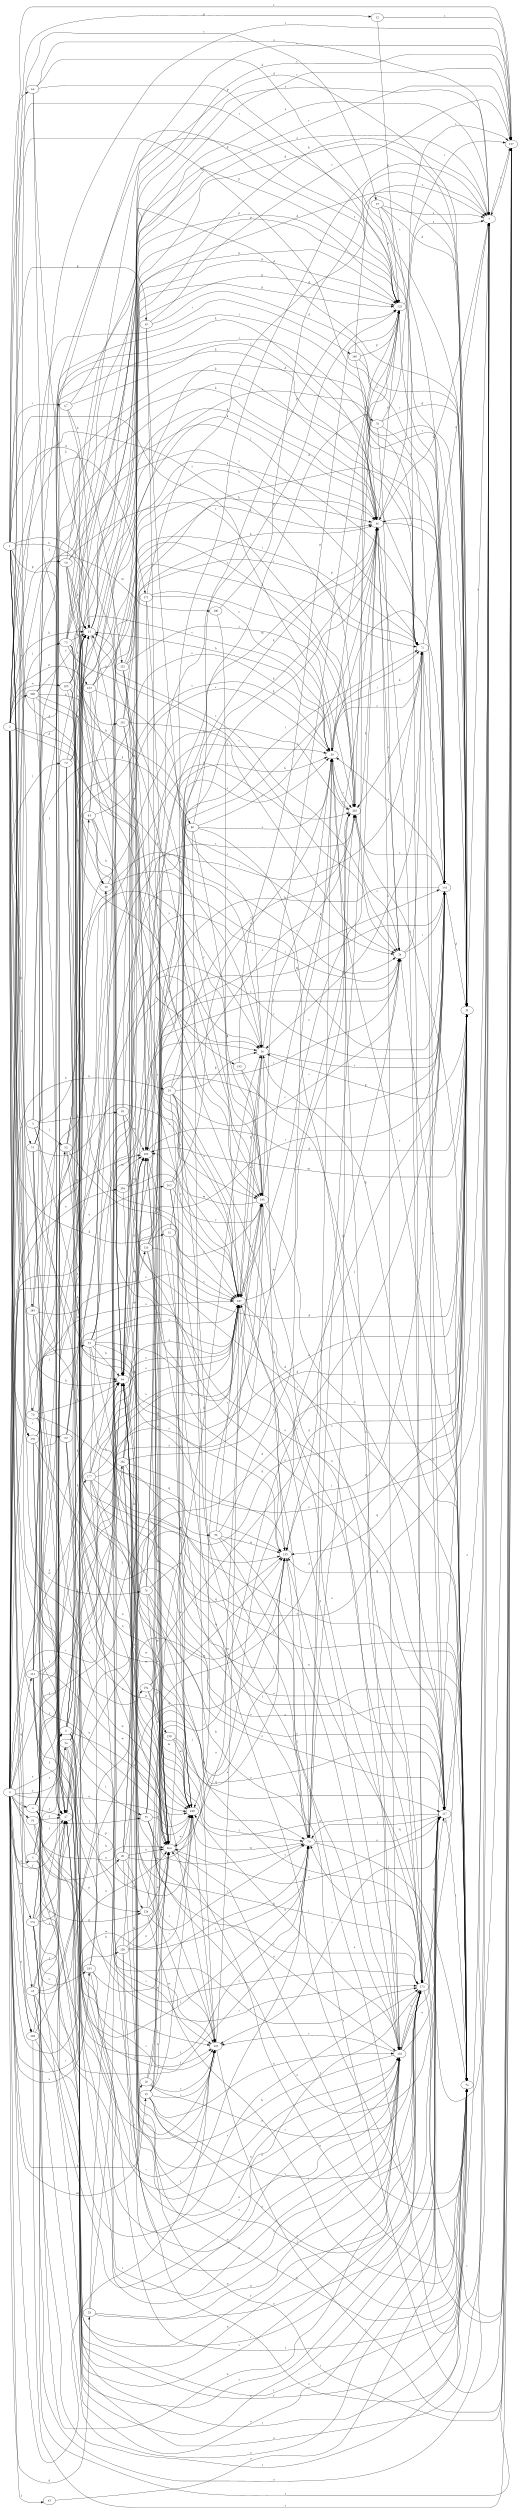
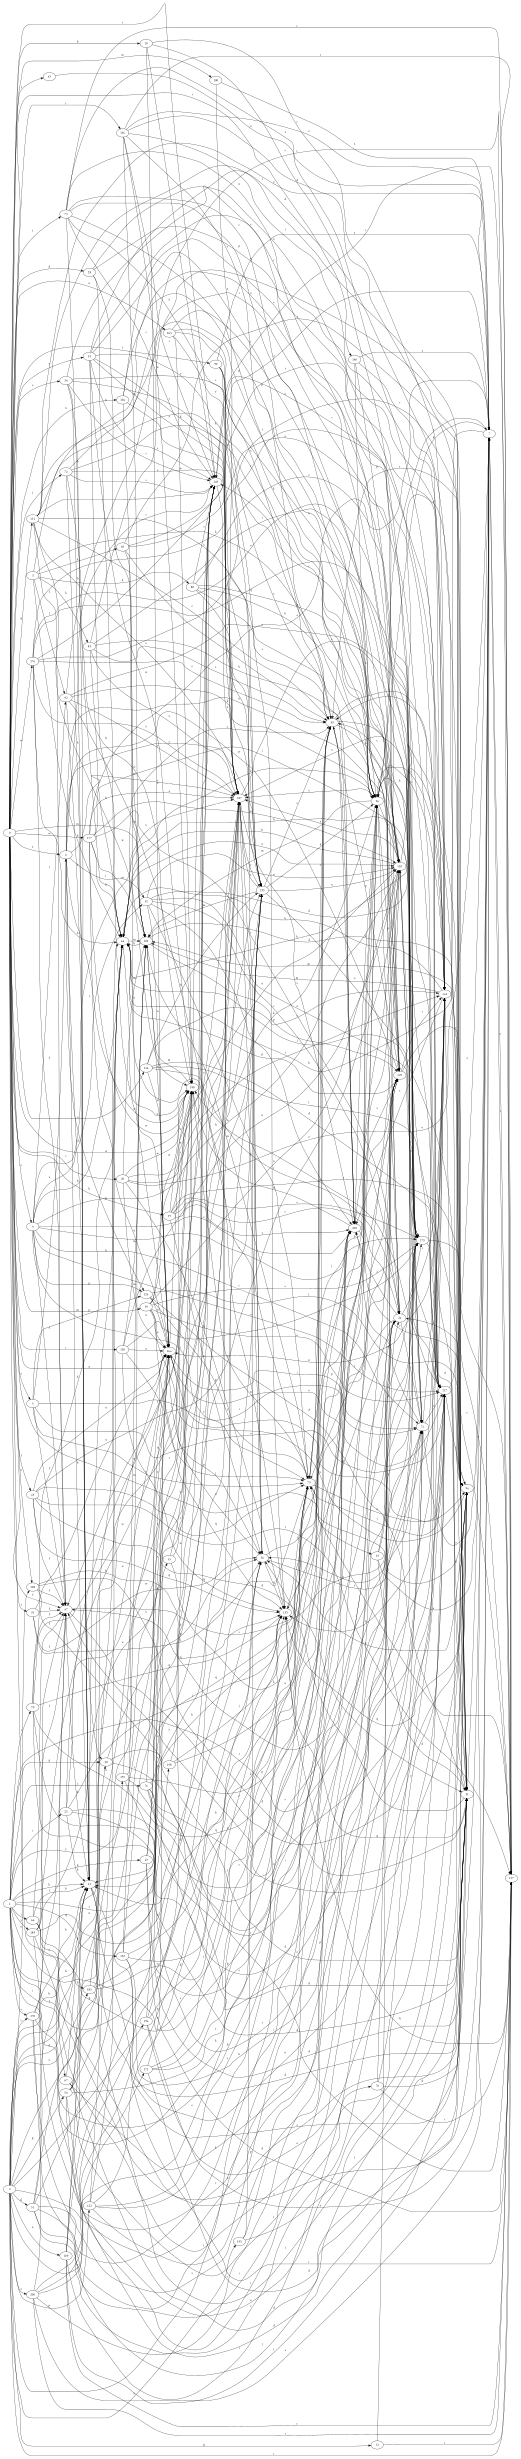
none -> (349, 1391)
